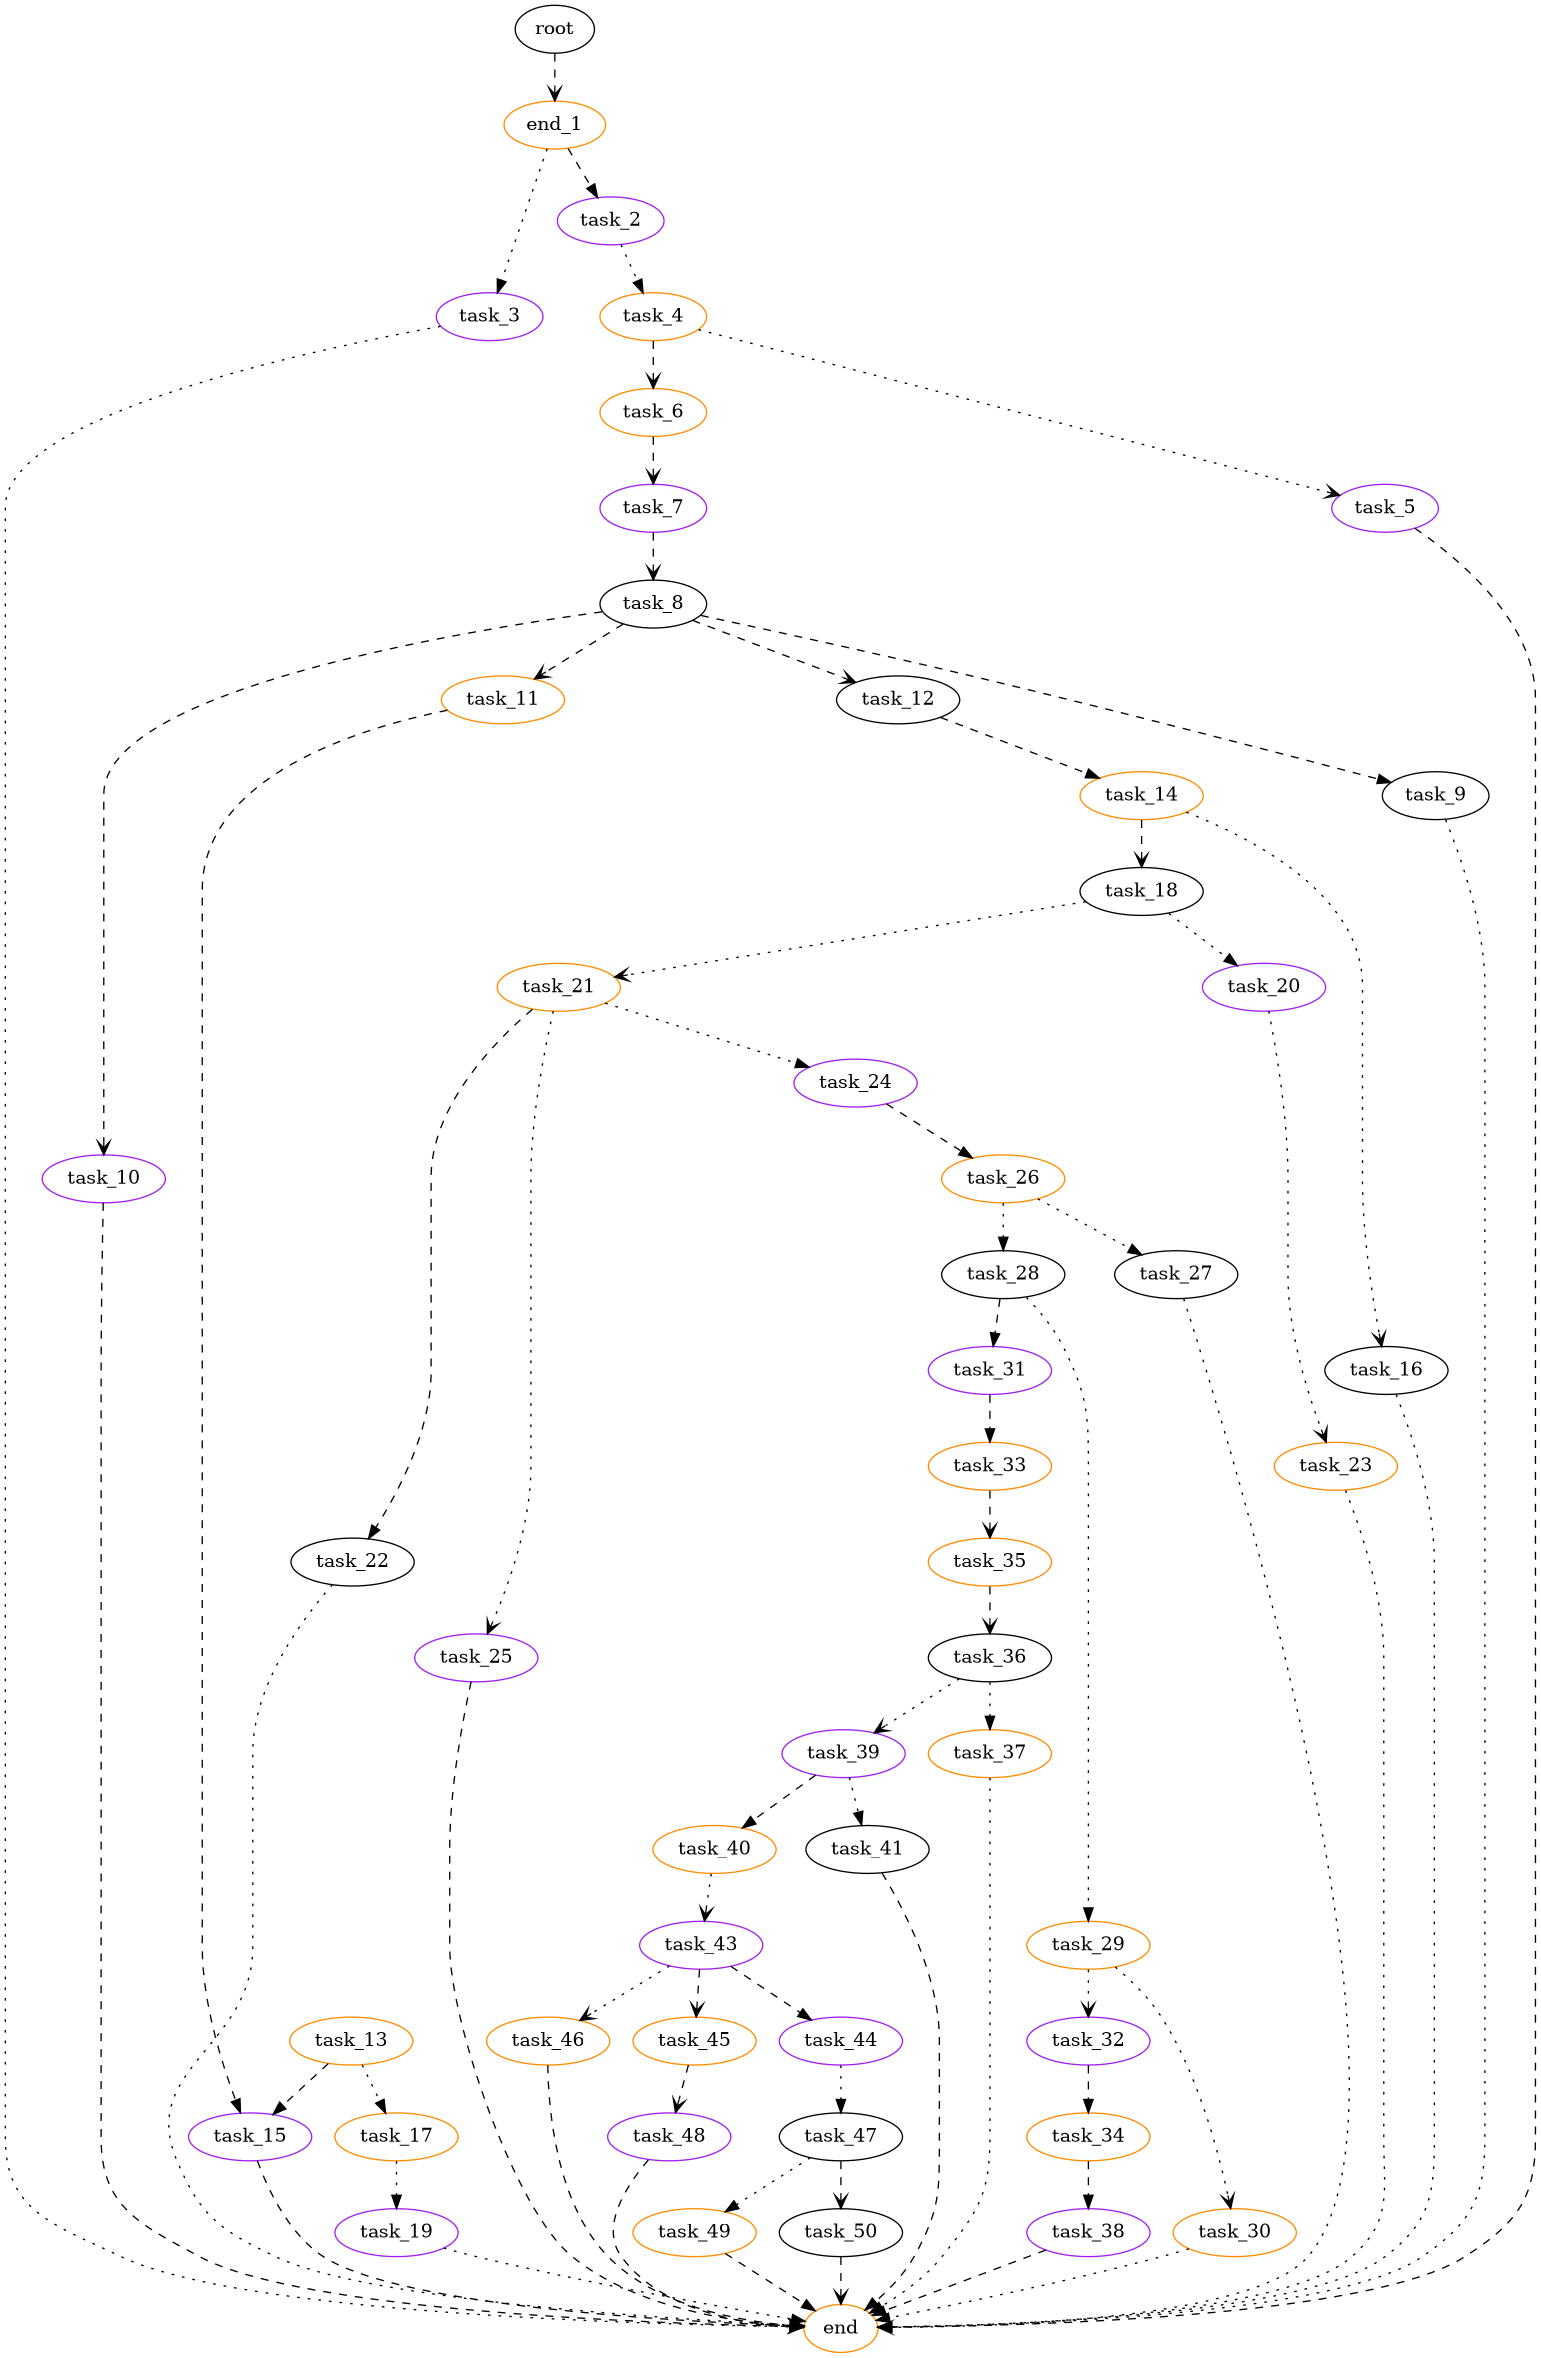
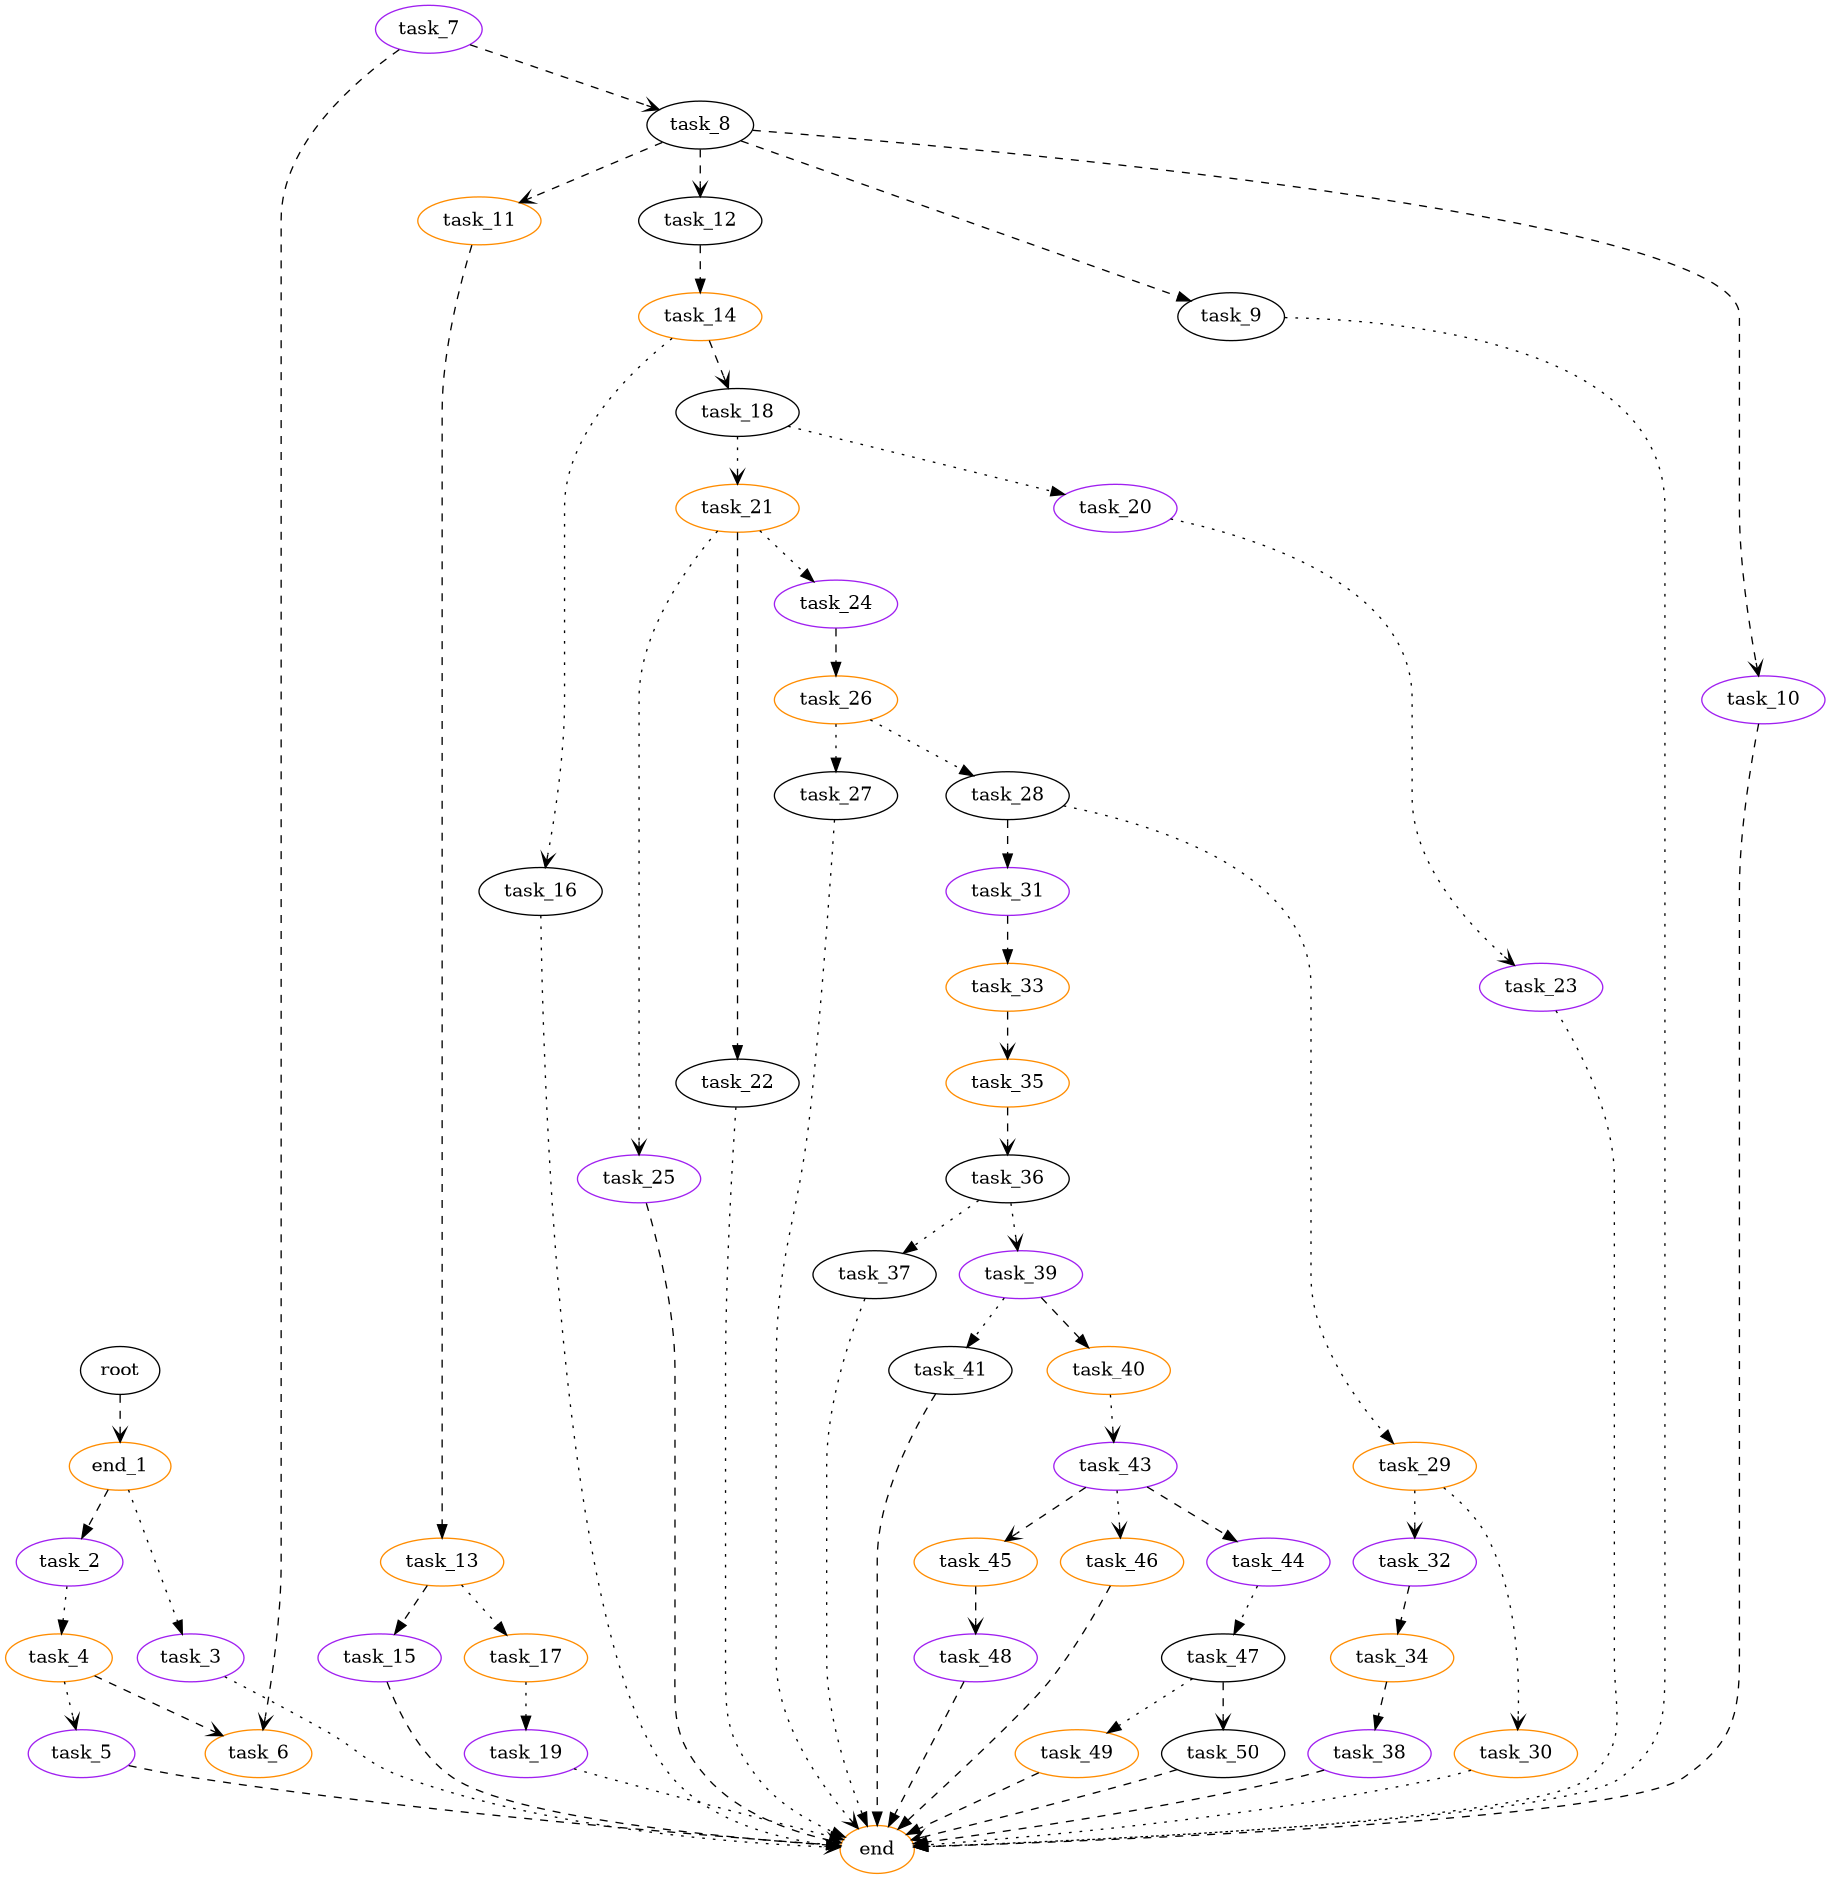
(653, 454) -> (281, 861)
(202, 1334) -> (442, 883)
(1336, 1466) -> (1541, 987)
(990, 1754) -> (875, 1275)
